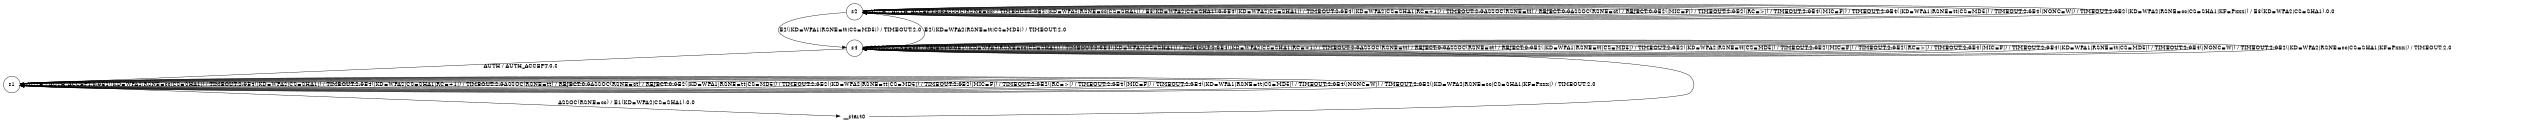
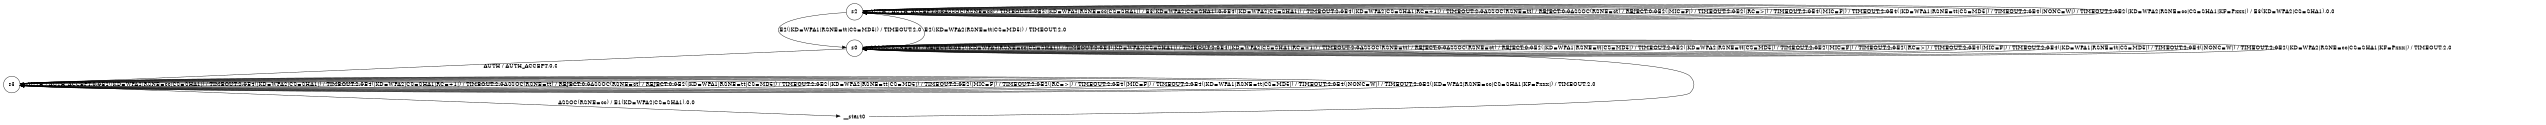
(855, 48) -> (855, 48)
(12, 85) -> (12, 85)
